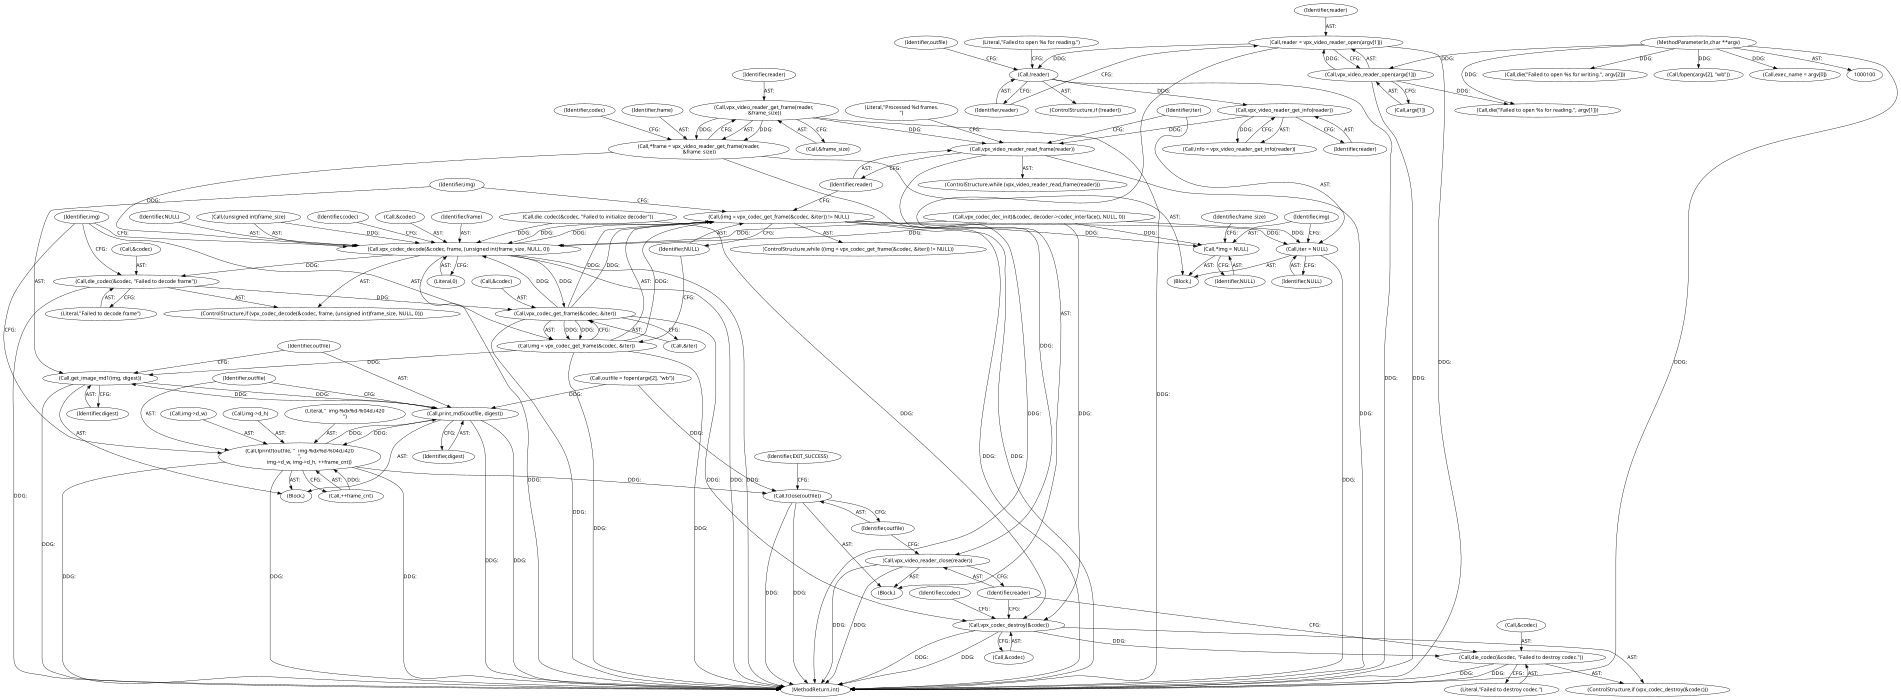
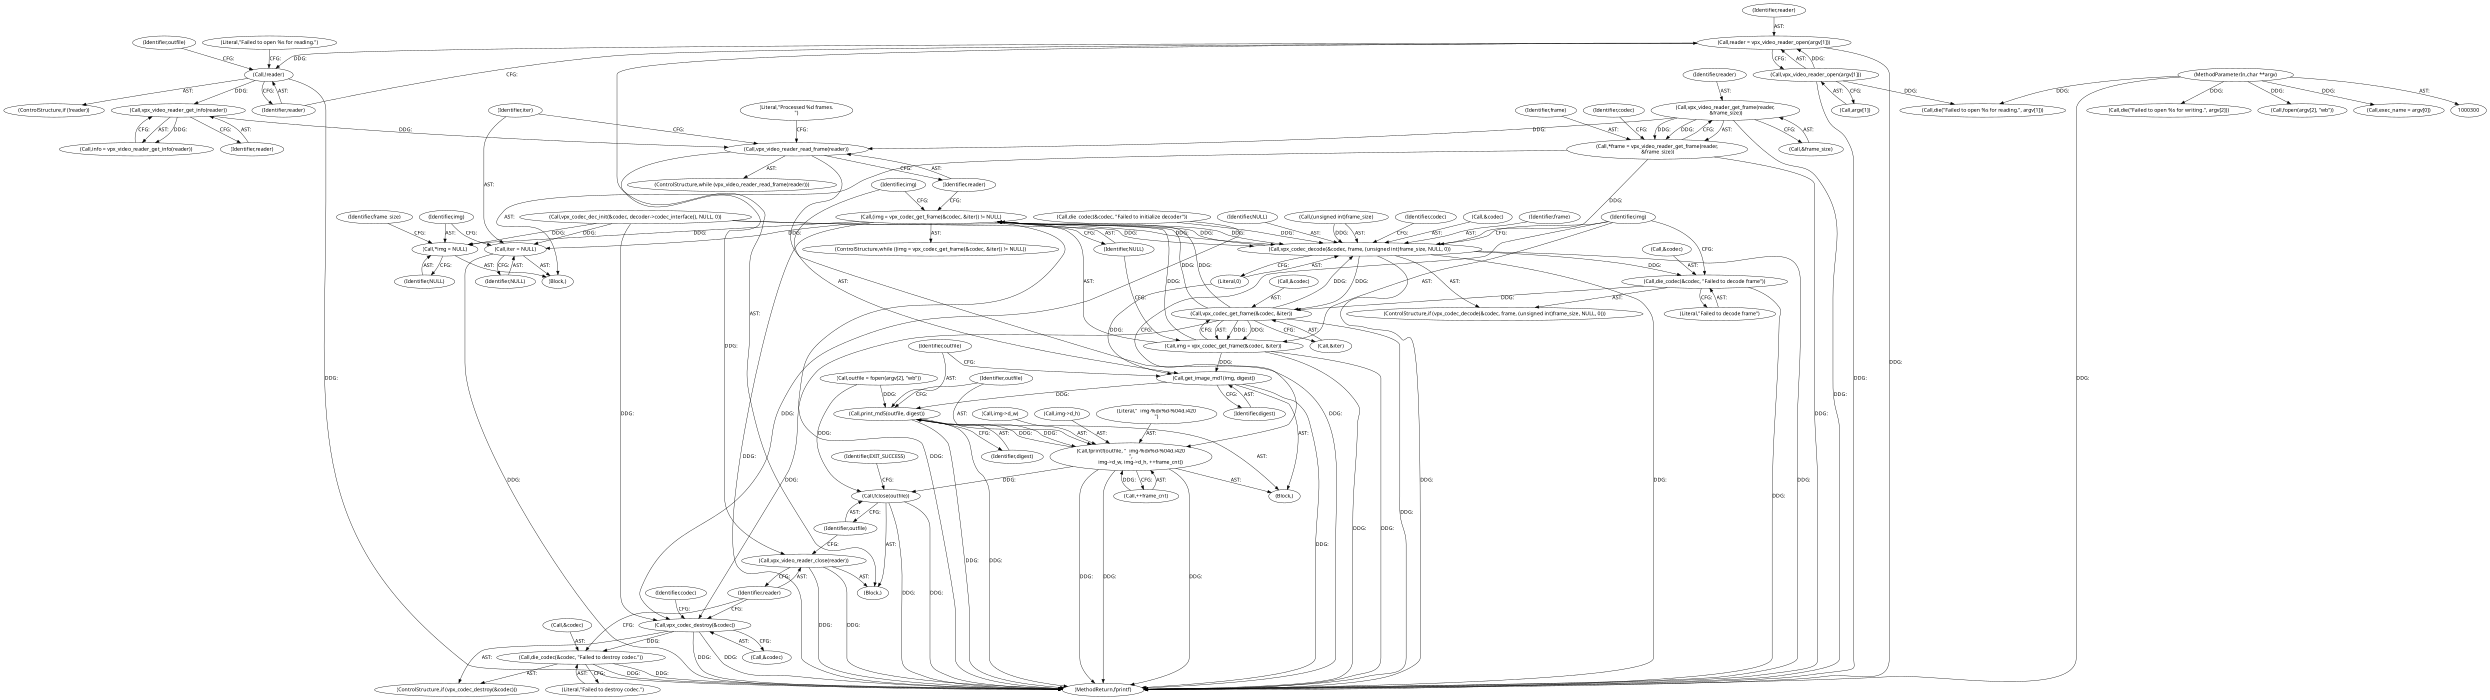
(1517, 50) -> none
(1865, 75) -> (2469, 110)
(286, 400) -> (1119, 314)
(816, 690) -> (1103, 690)
